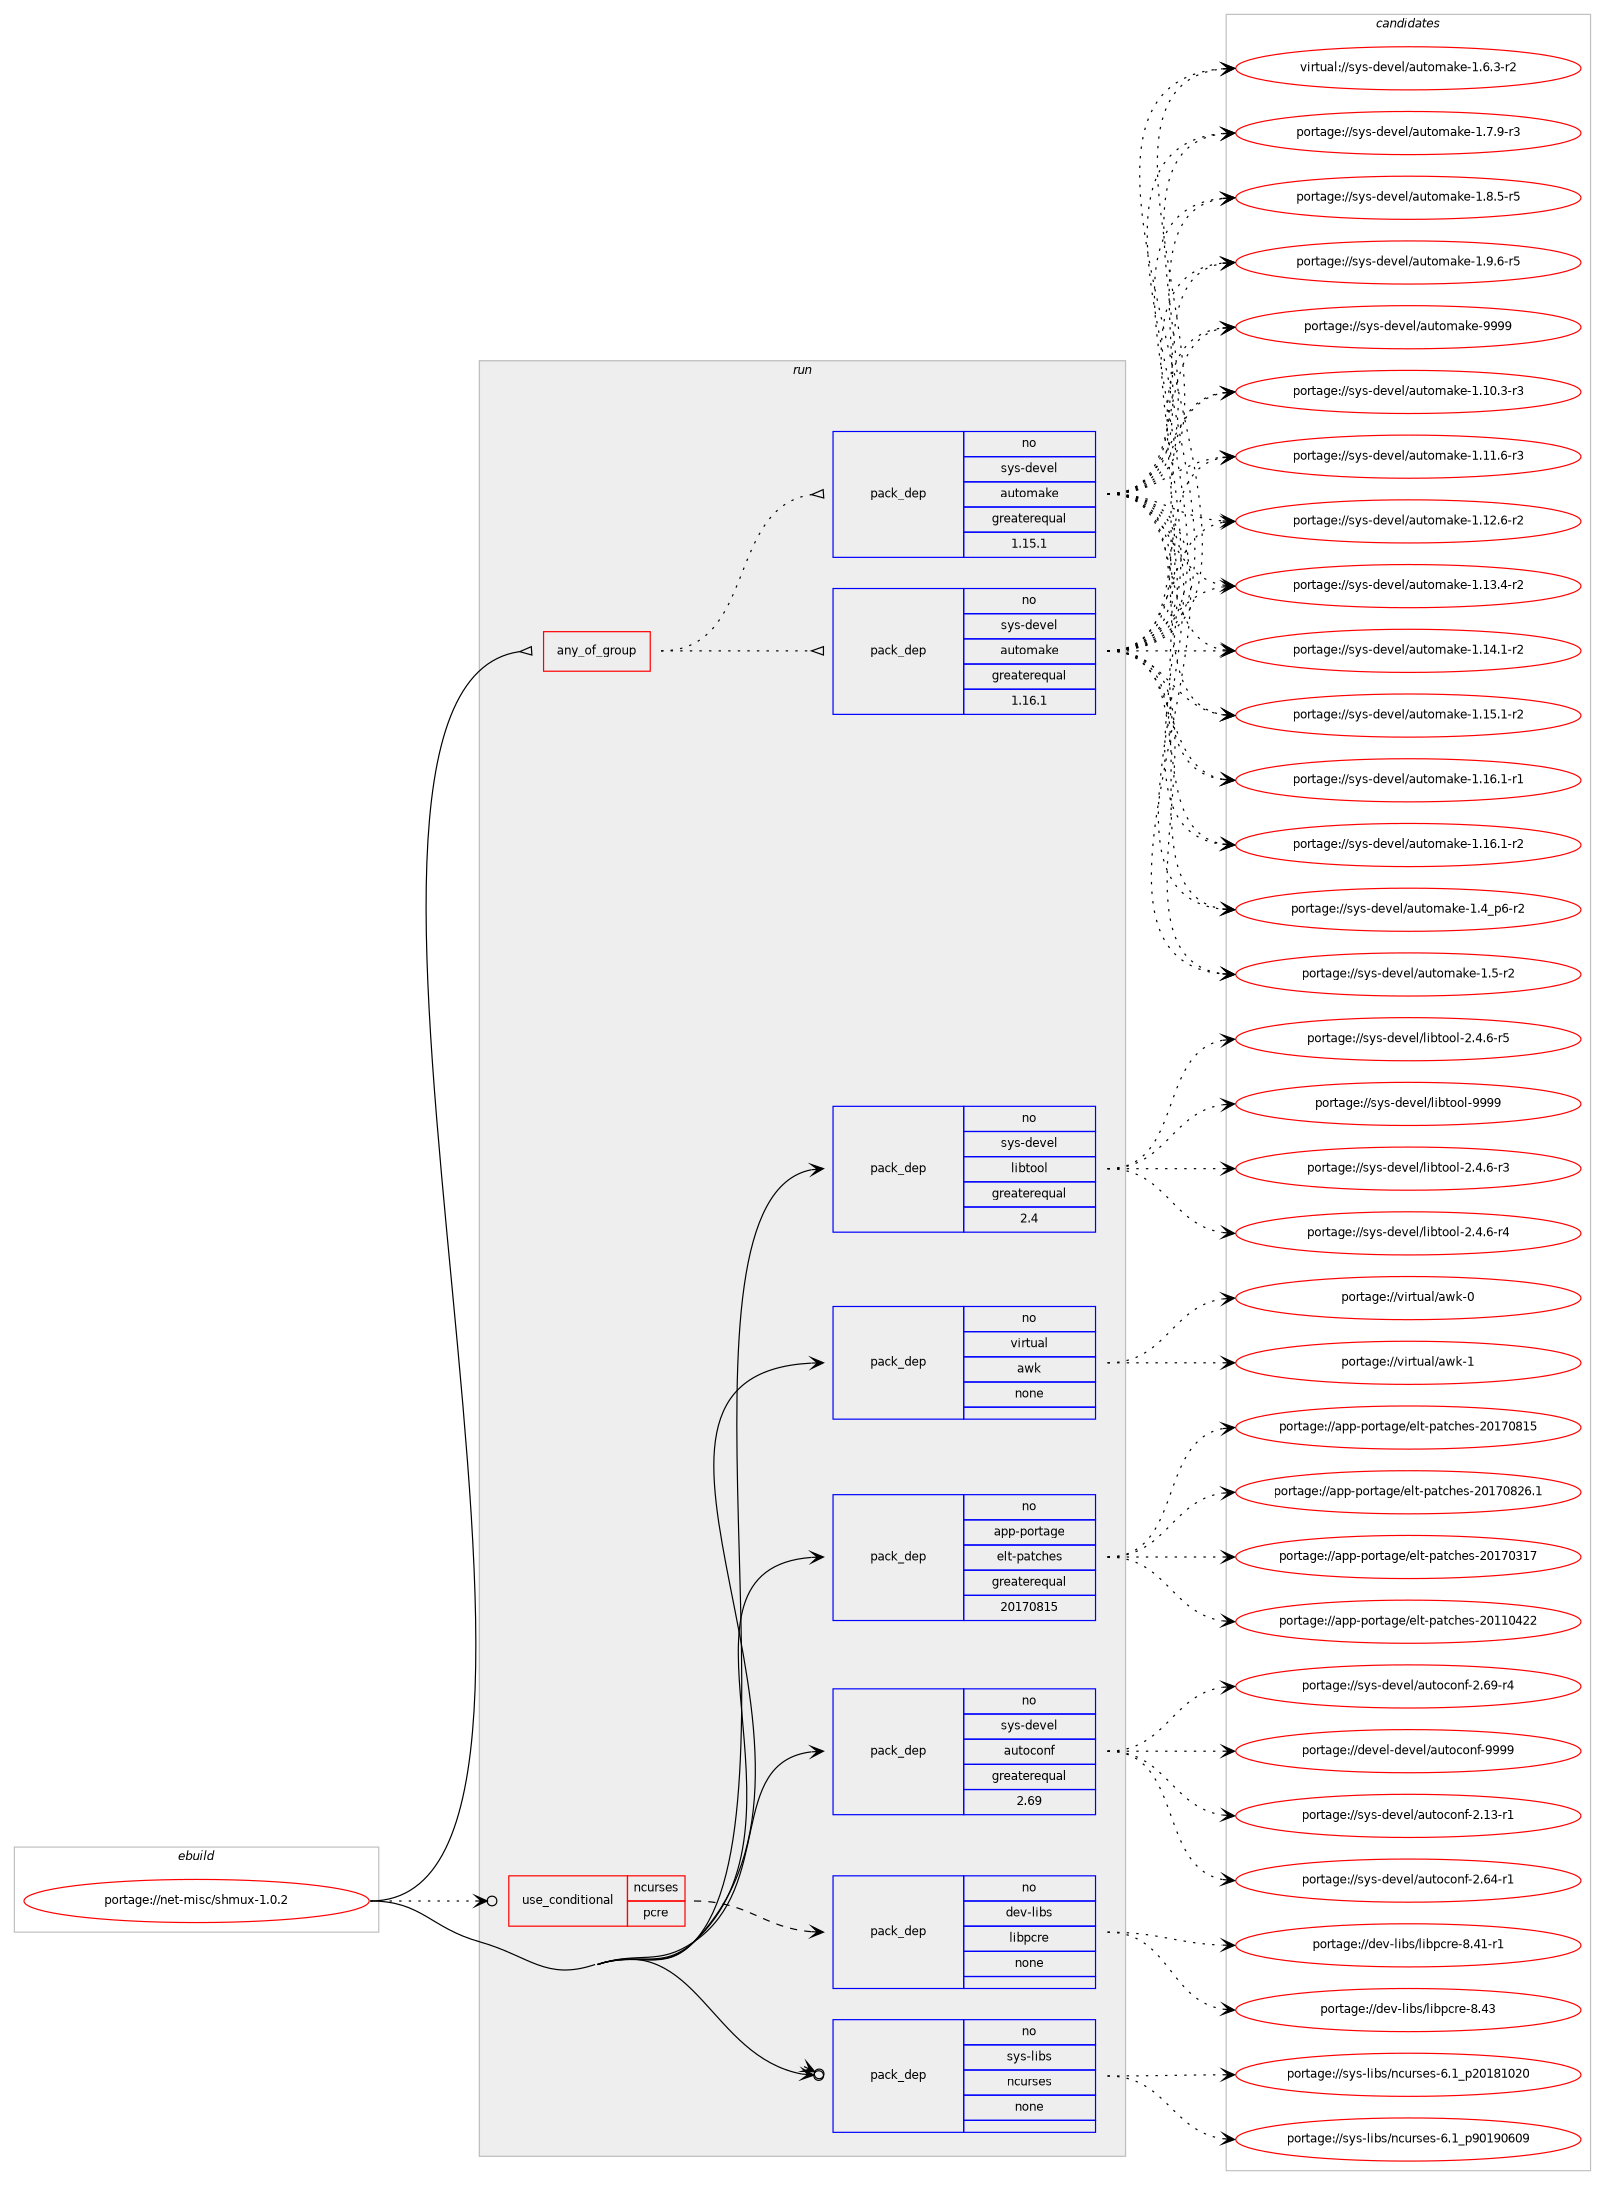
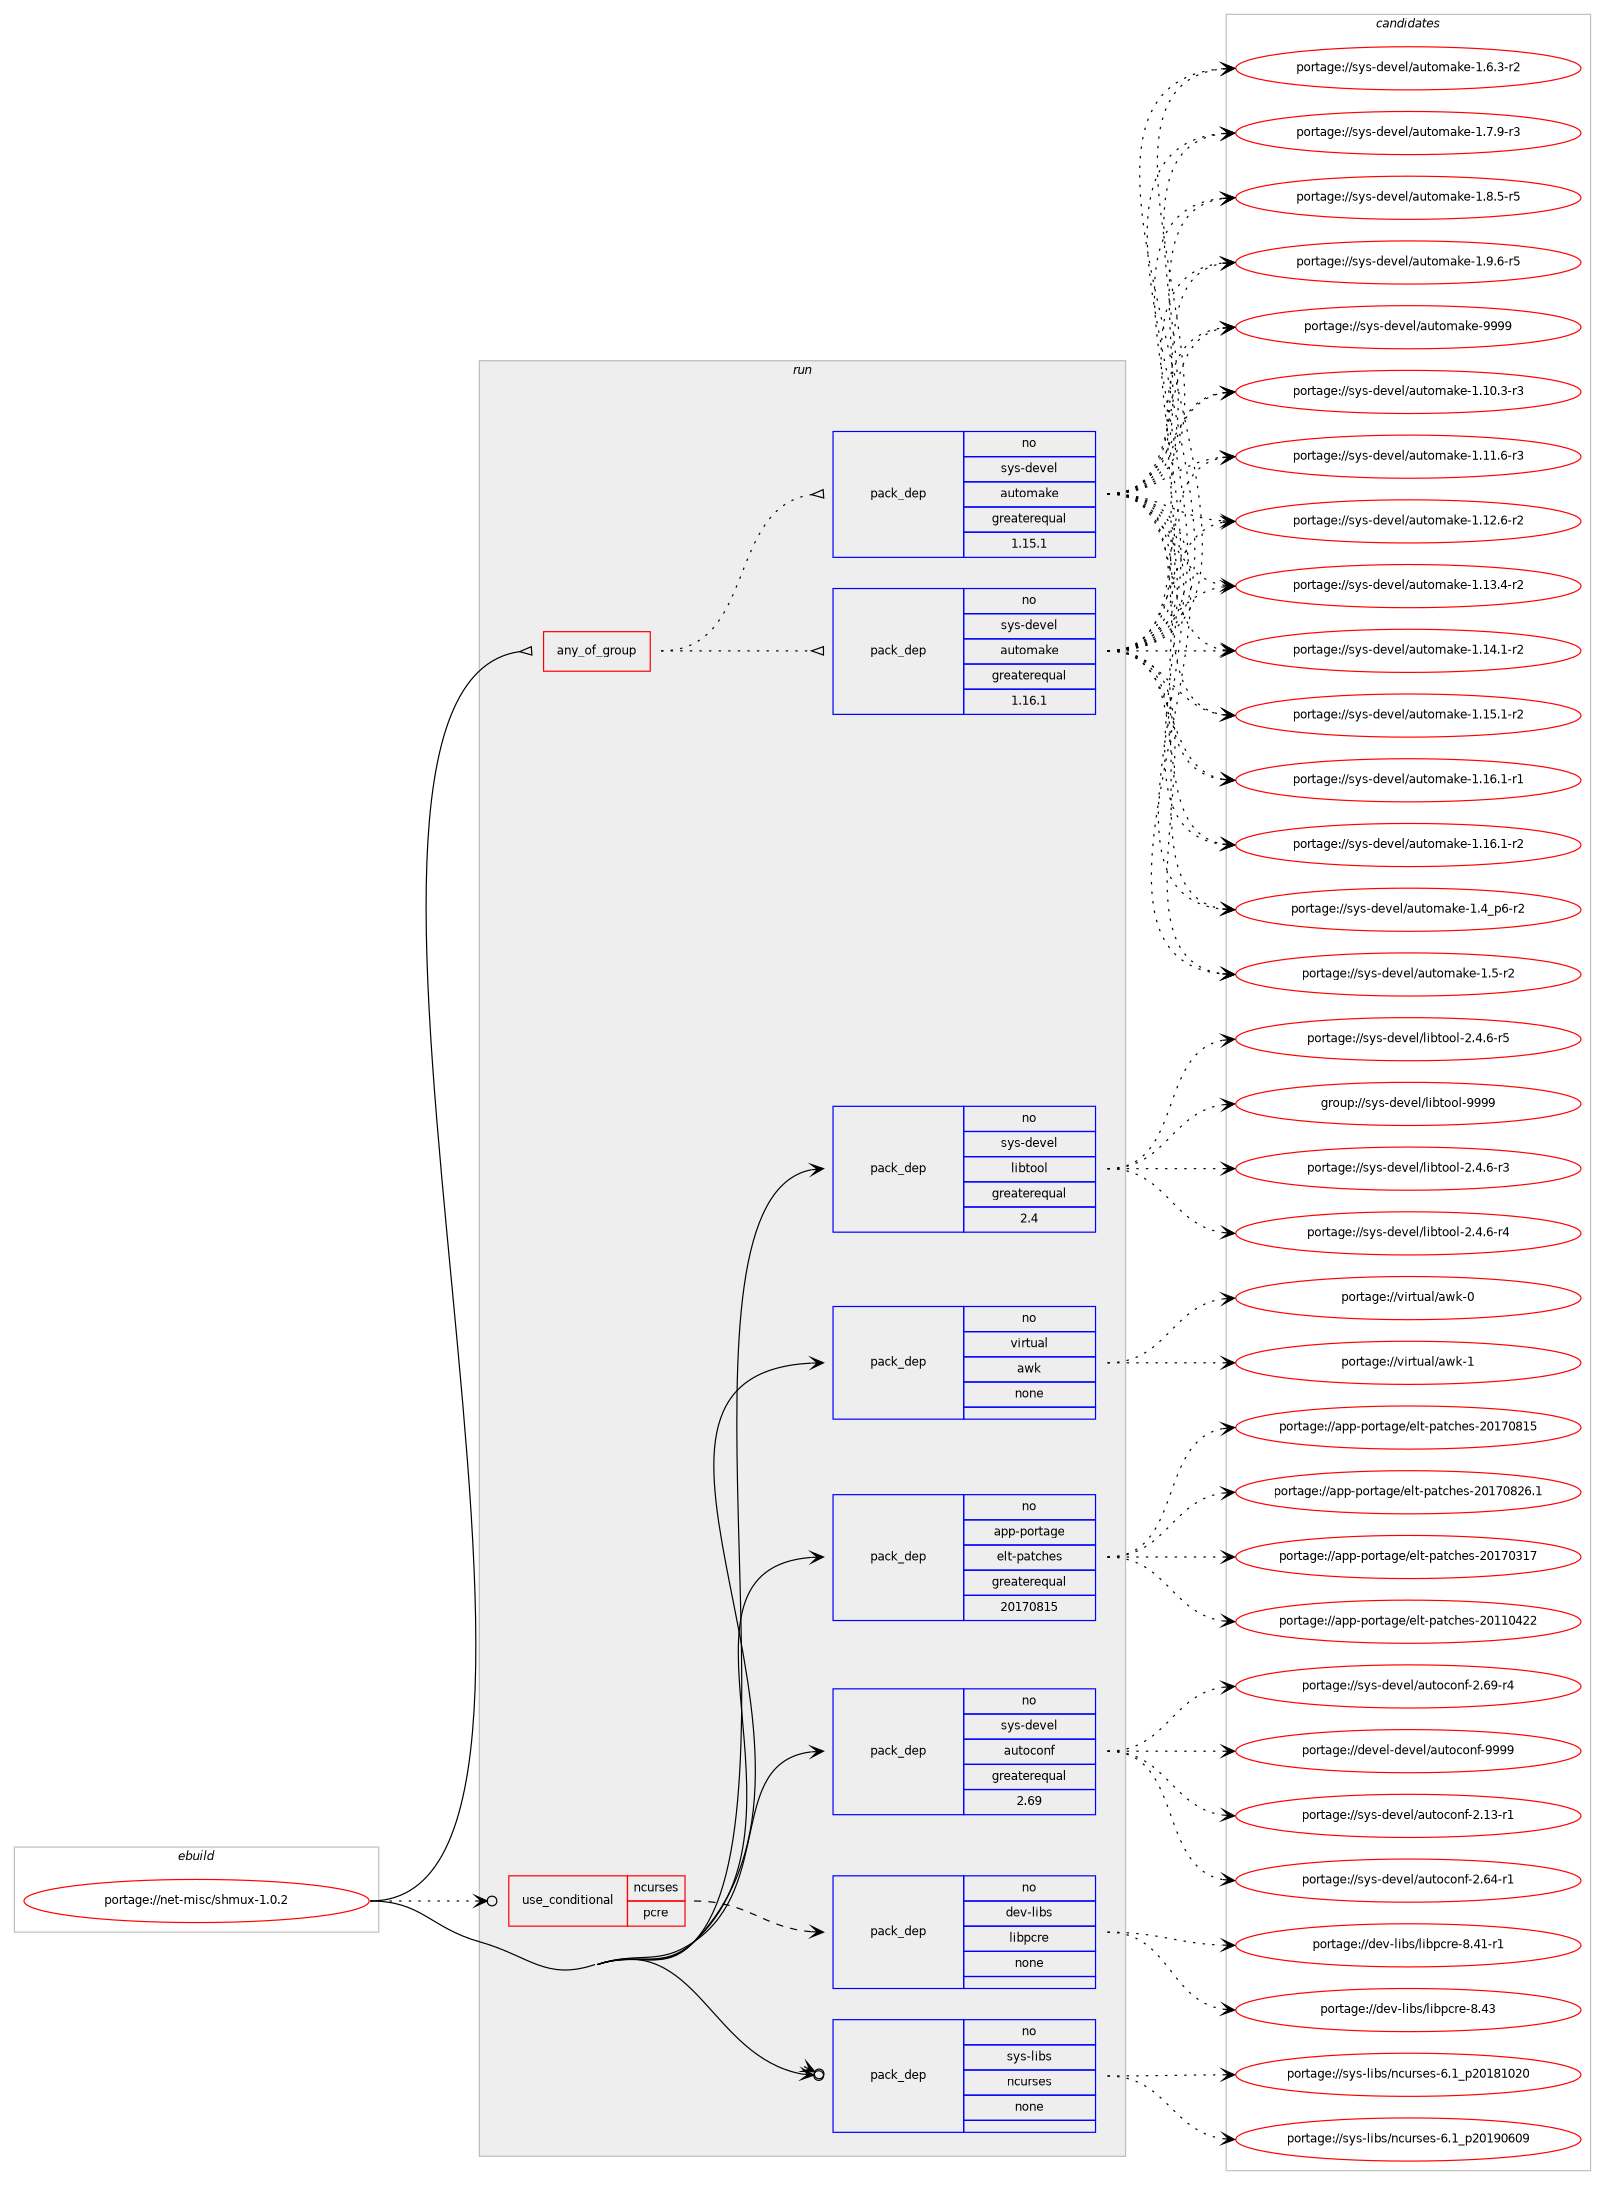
(1408, 68) -> (1408, 68)
(1408, 1104) -> (1408, 1104)
(1408, 2140) -> (1408, 2140)
